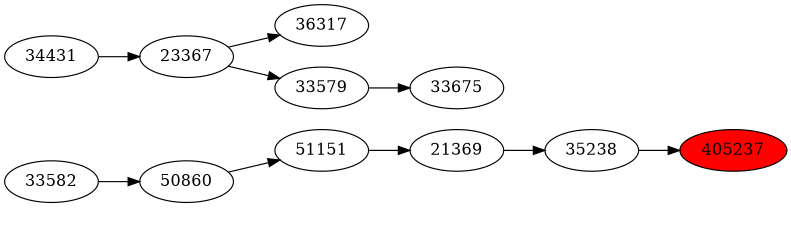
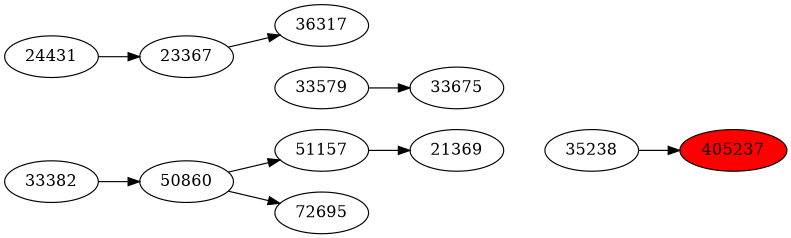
(51, 57) -> (51, 57)
(248, 71) -> none
(322, 150) -> (322, 150)
(518, 150) -> none
(51, 182) -> (51, 182)
none -> (322, 213)
